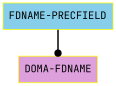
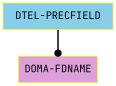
(58, 16) -> (58, 16)
